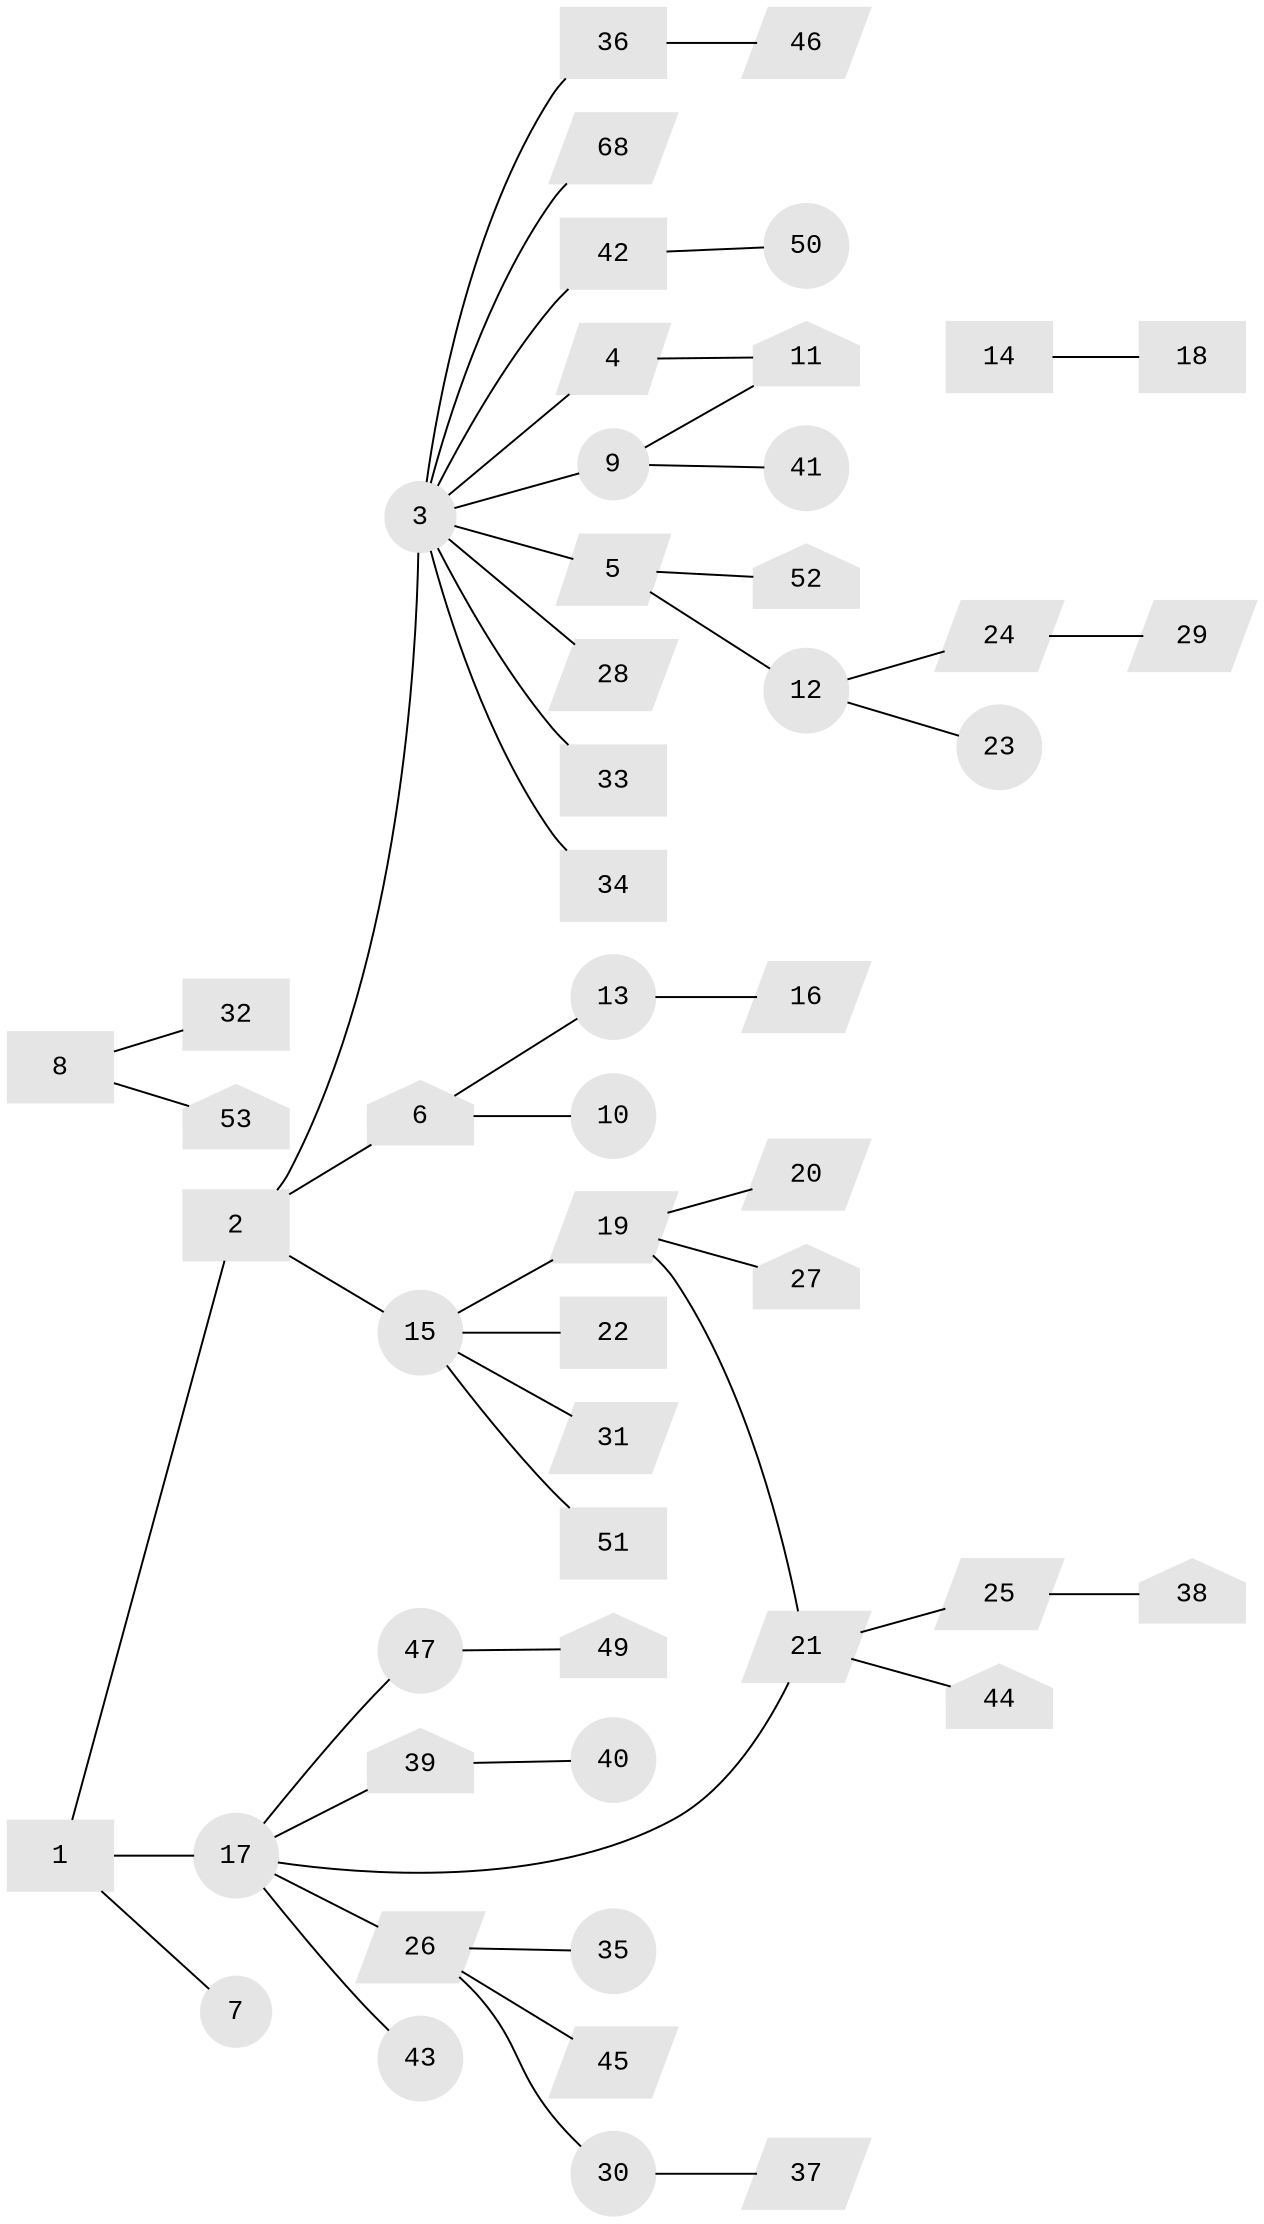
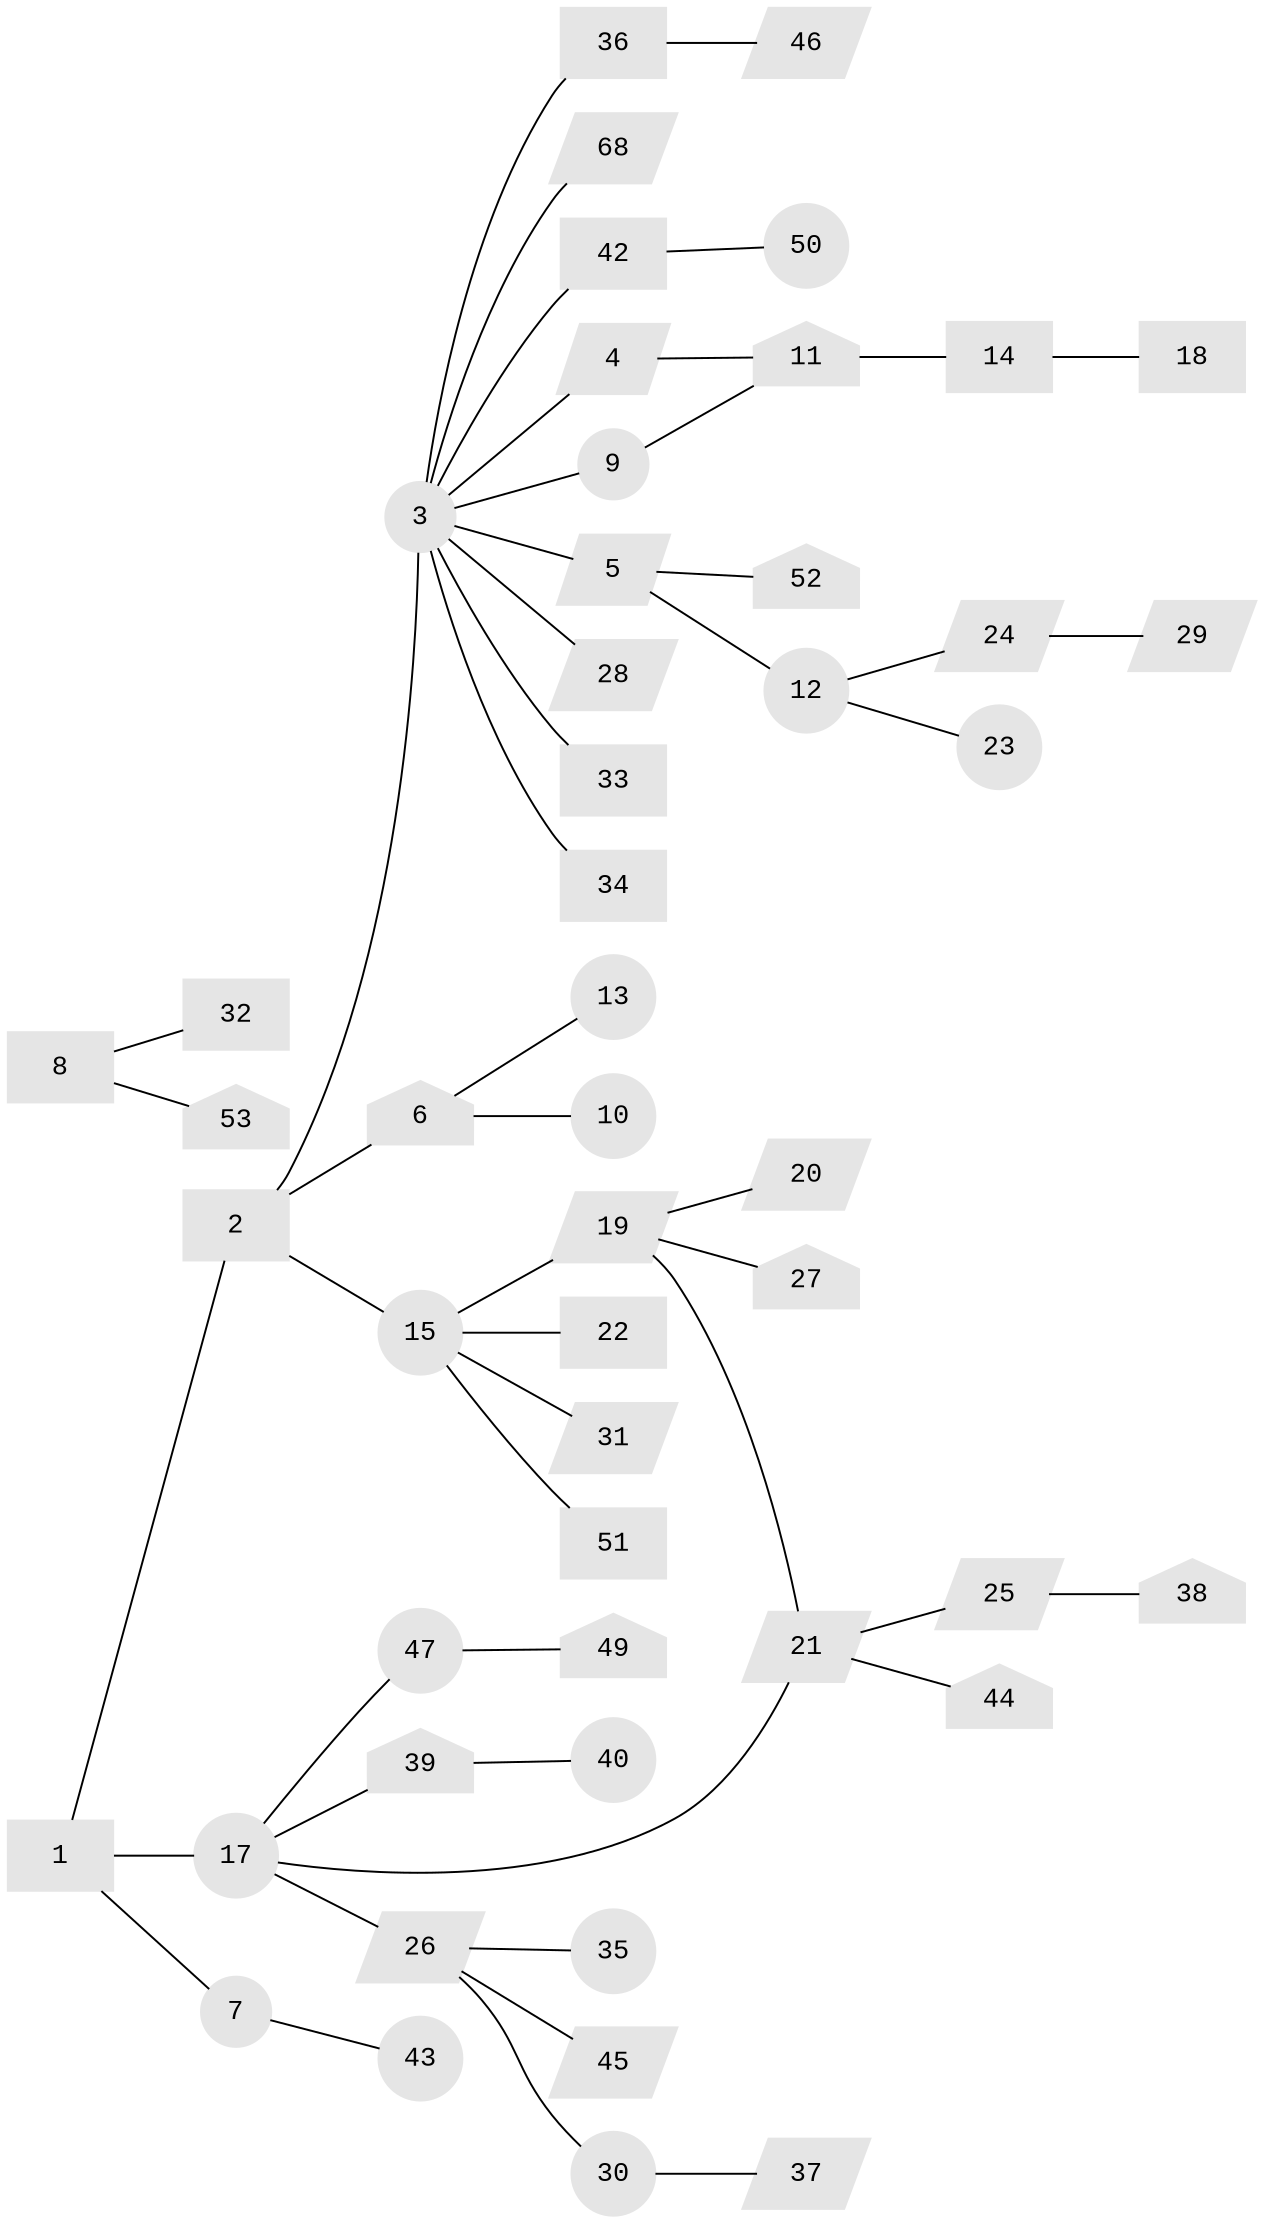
none -> (903, 357)
(806, 468) -> none
(806, 997) -> none
(324, 1961) -> (325, 2034)
